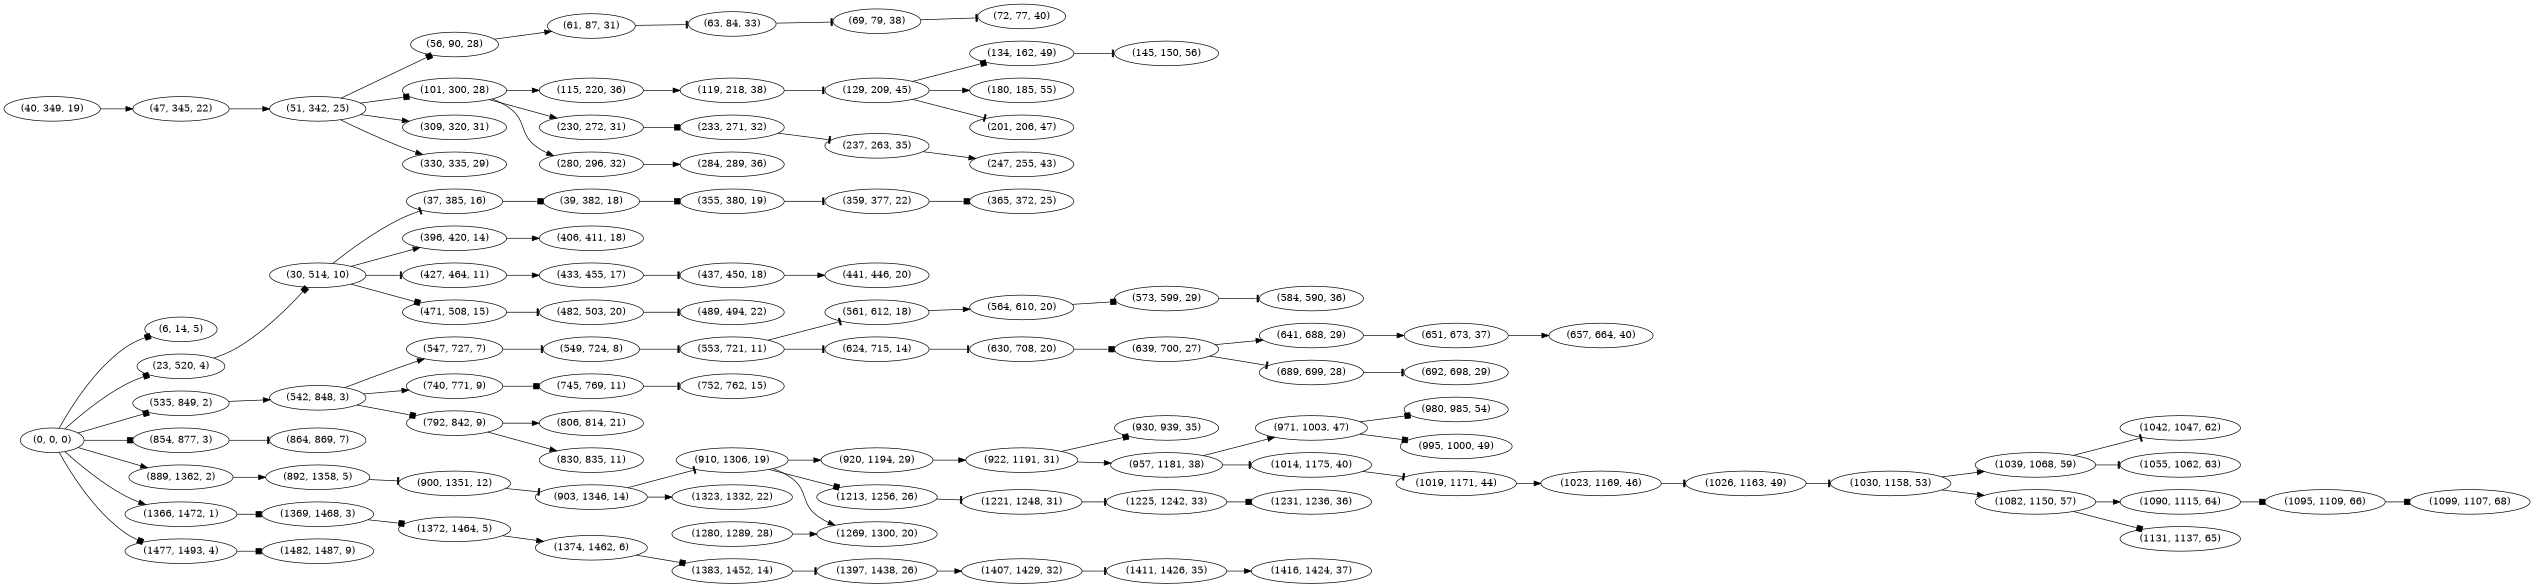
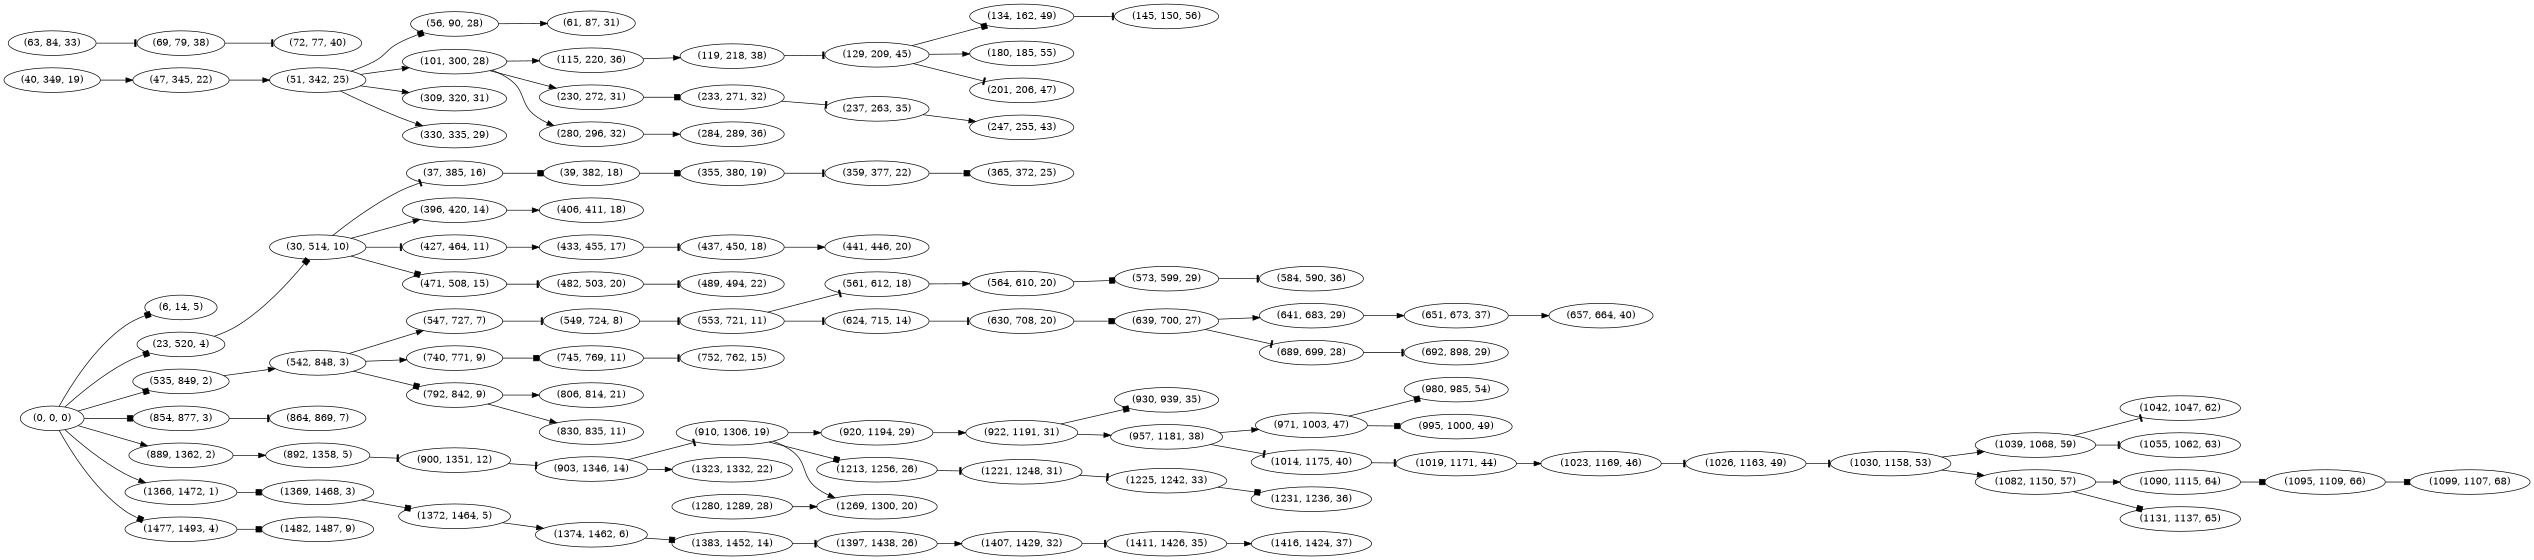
(660, 25) -> none
(381, 100) -> (381, 72)
(1311, 336) -> (1311, 316)
(1456, 372) -> (1456, 353)
